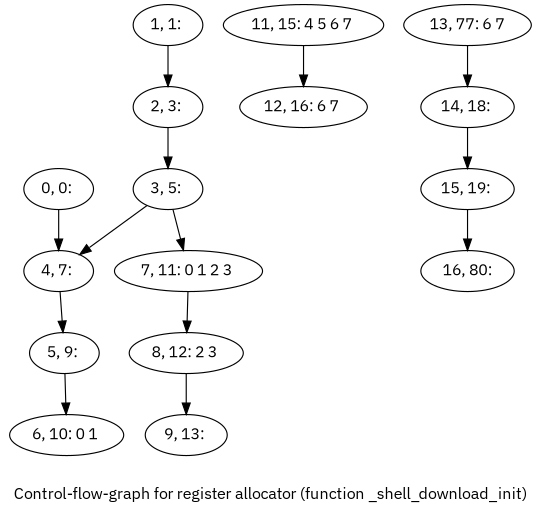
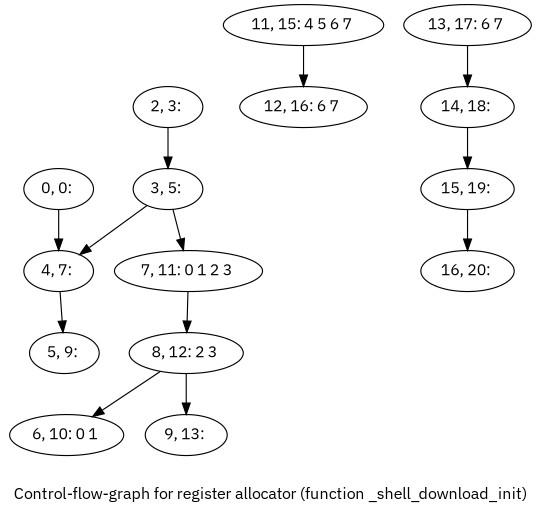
(168, 25) -> none
(468, 25) -> (468, 25)
(468, 271) -> (468, 271)
(65, 388) -> (131, 391)
